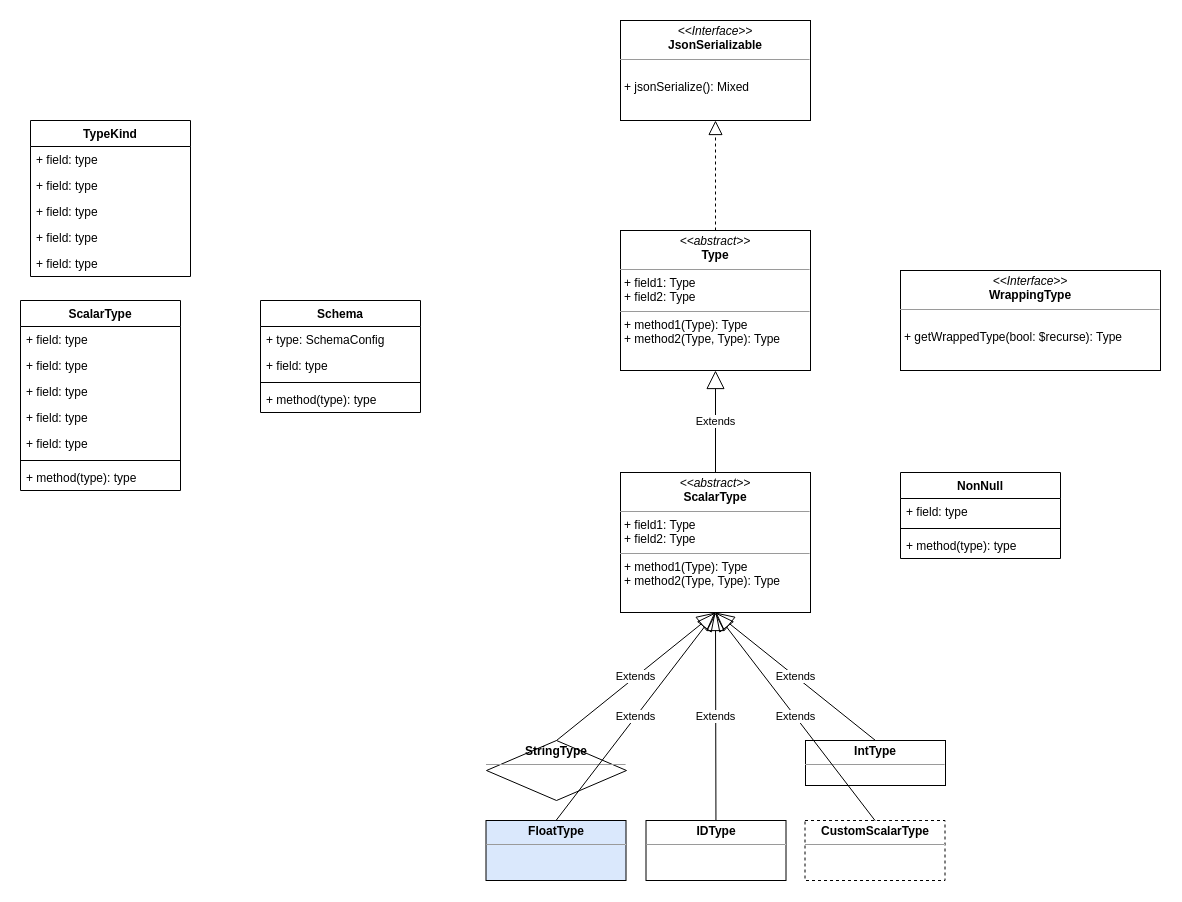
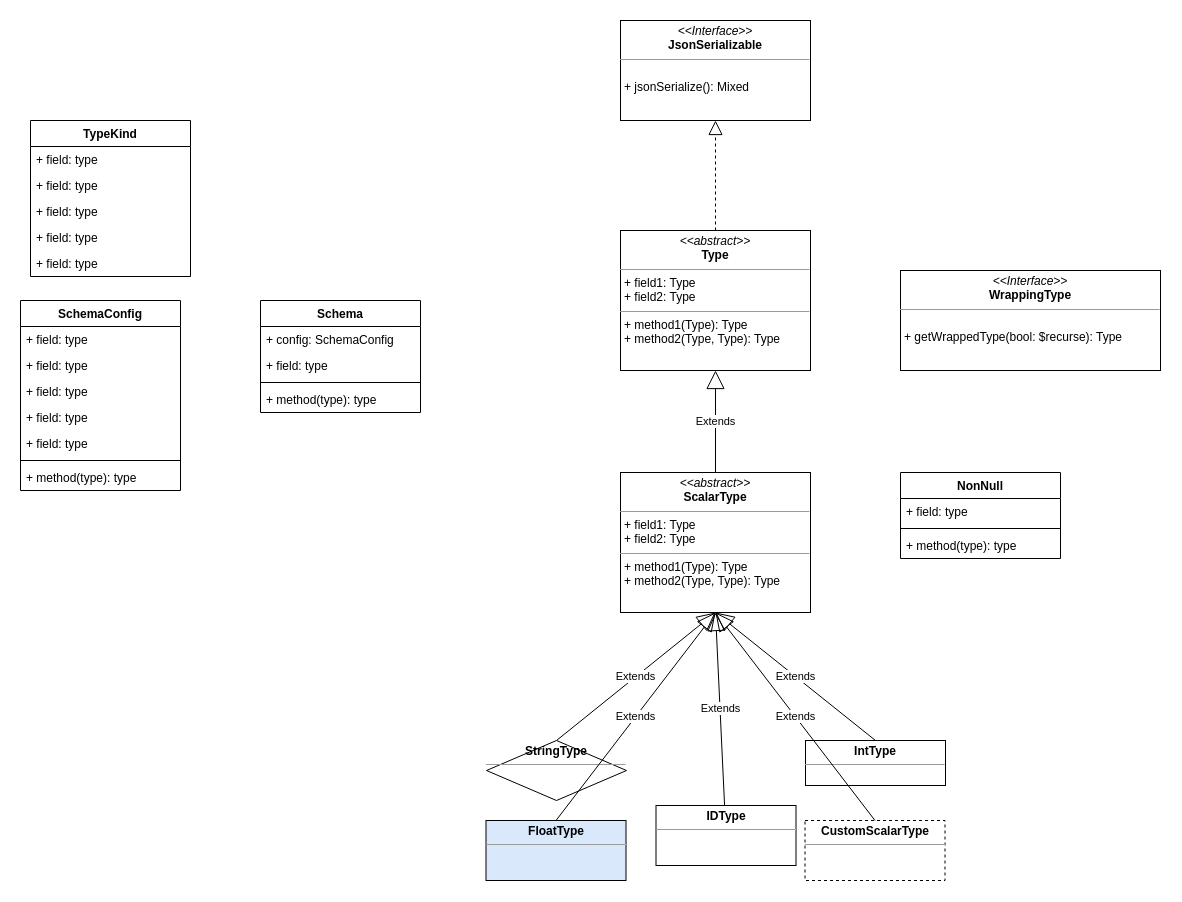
(100, 314) -> (100, 314)
(327, 340) -> (332, 340)
(716, 851) -> (726, 836)
